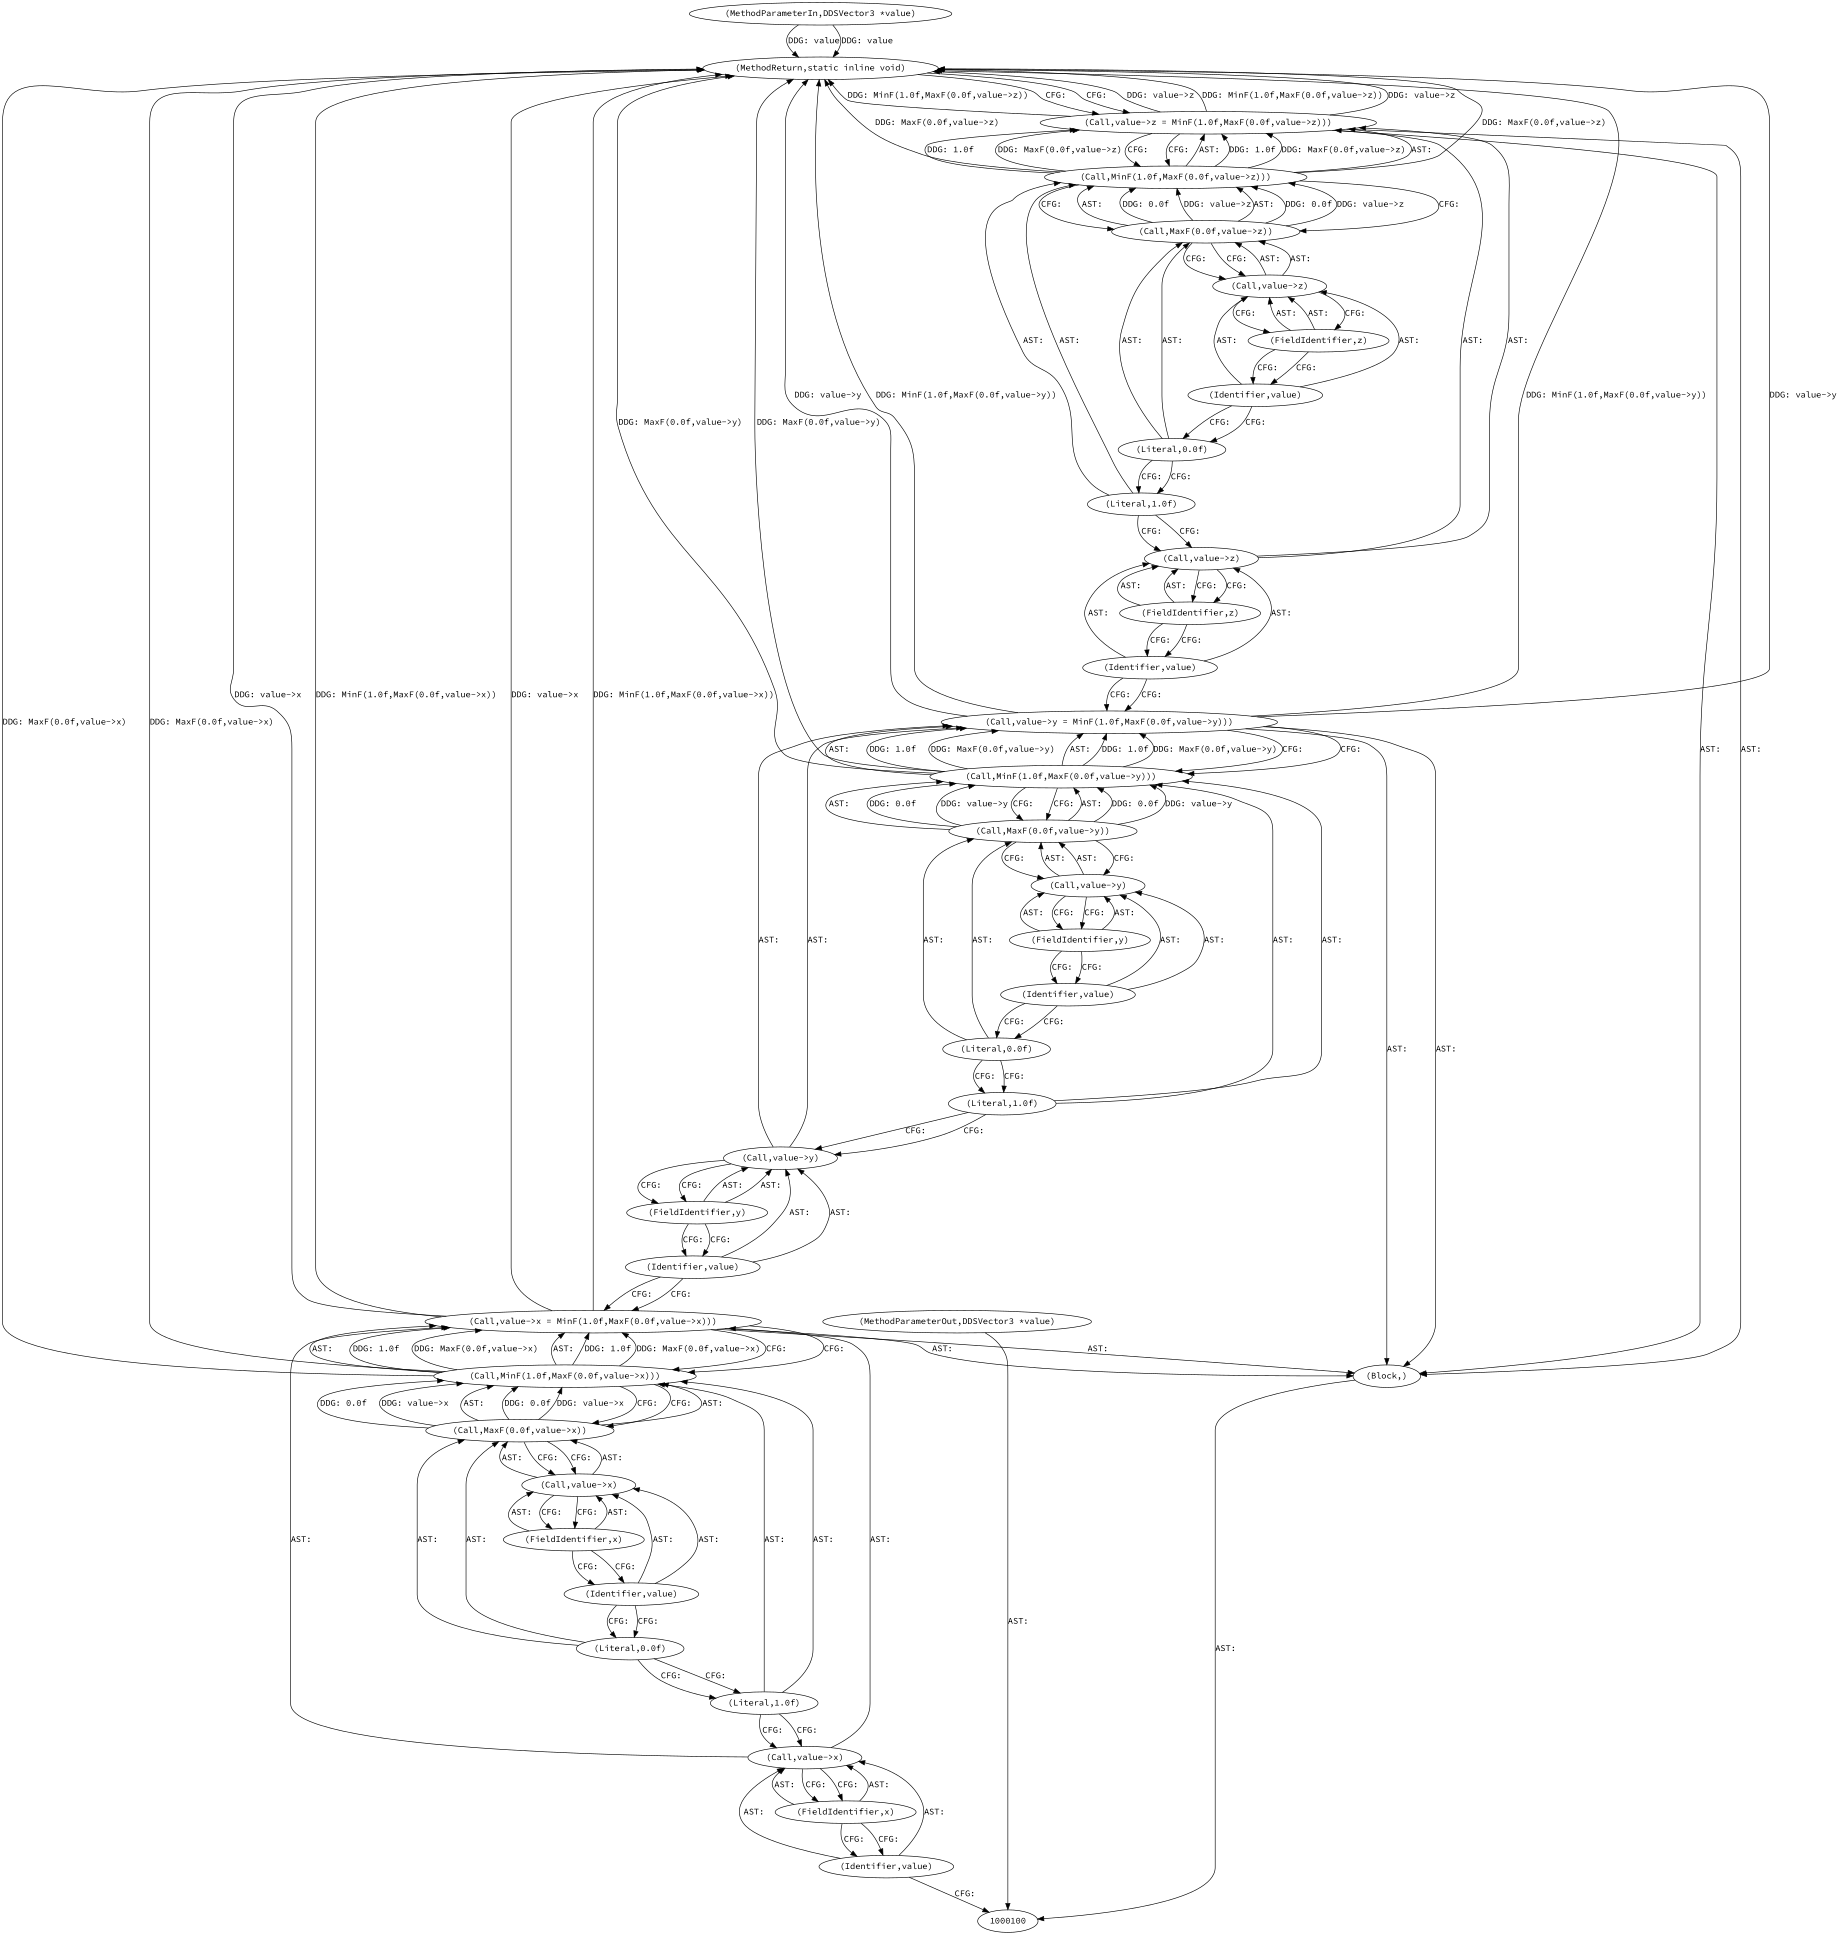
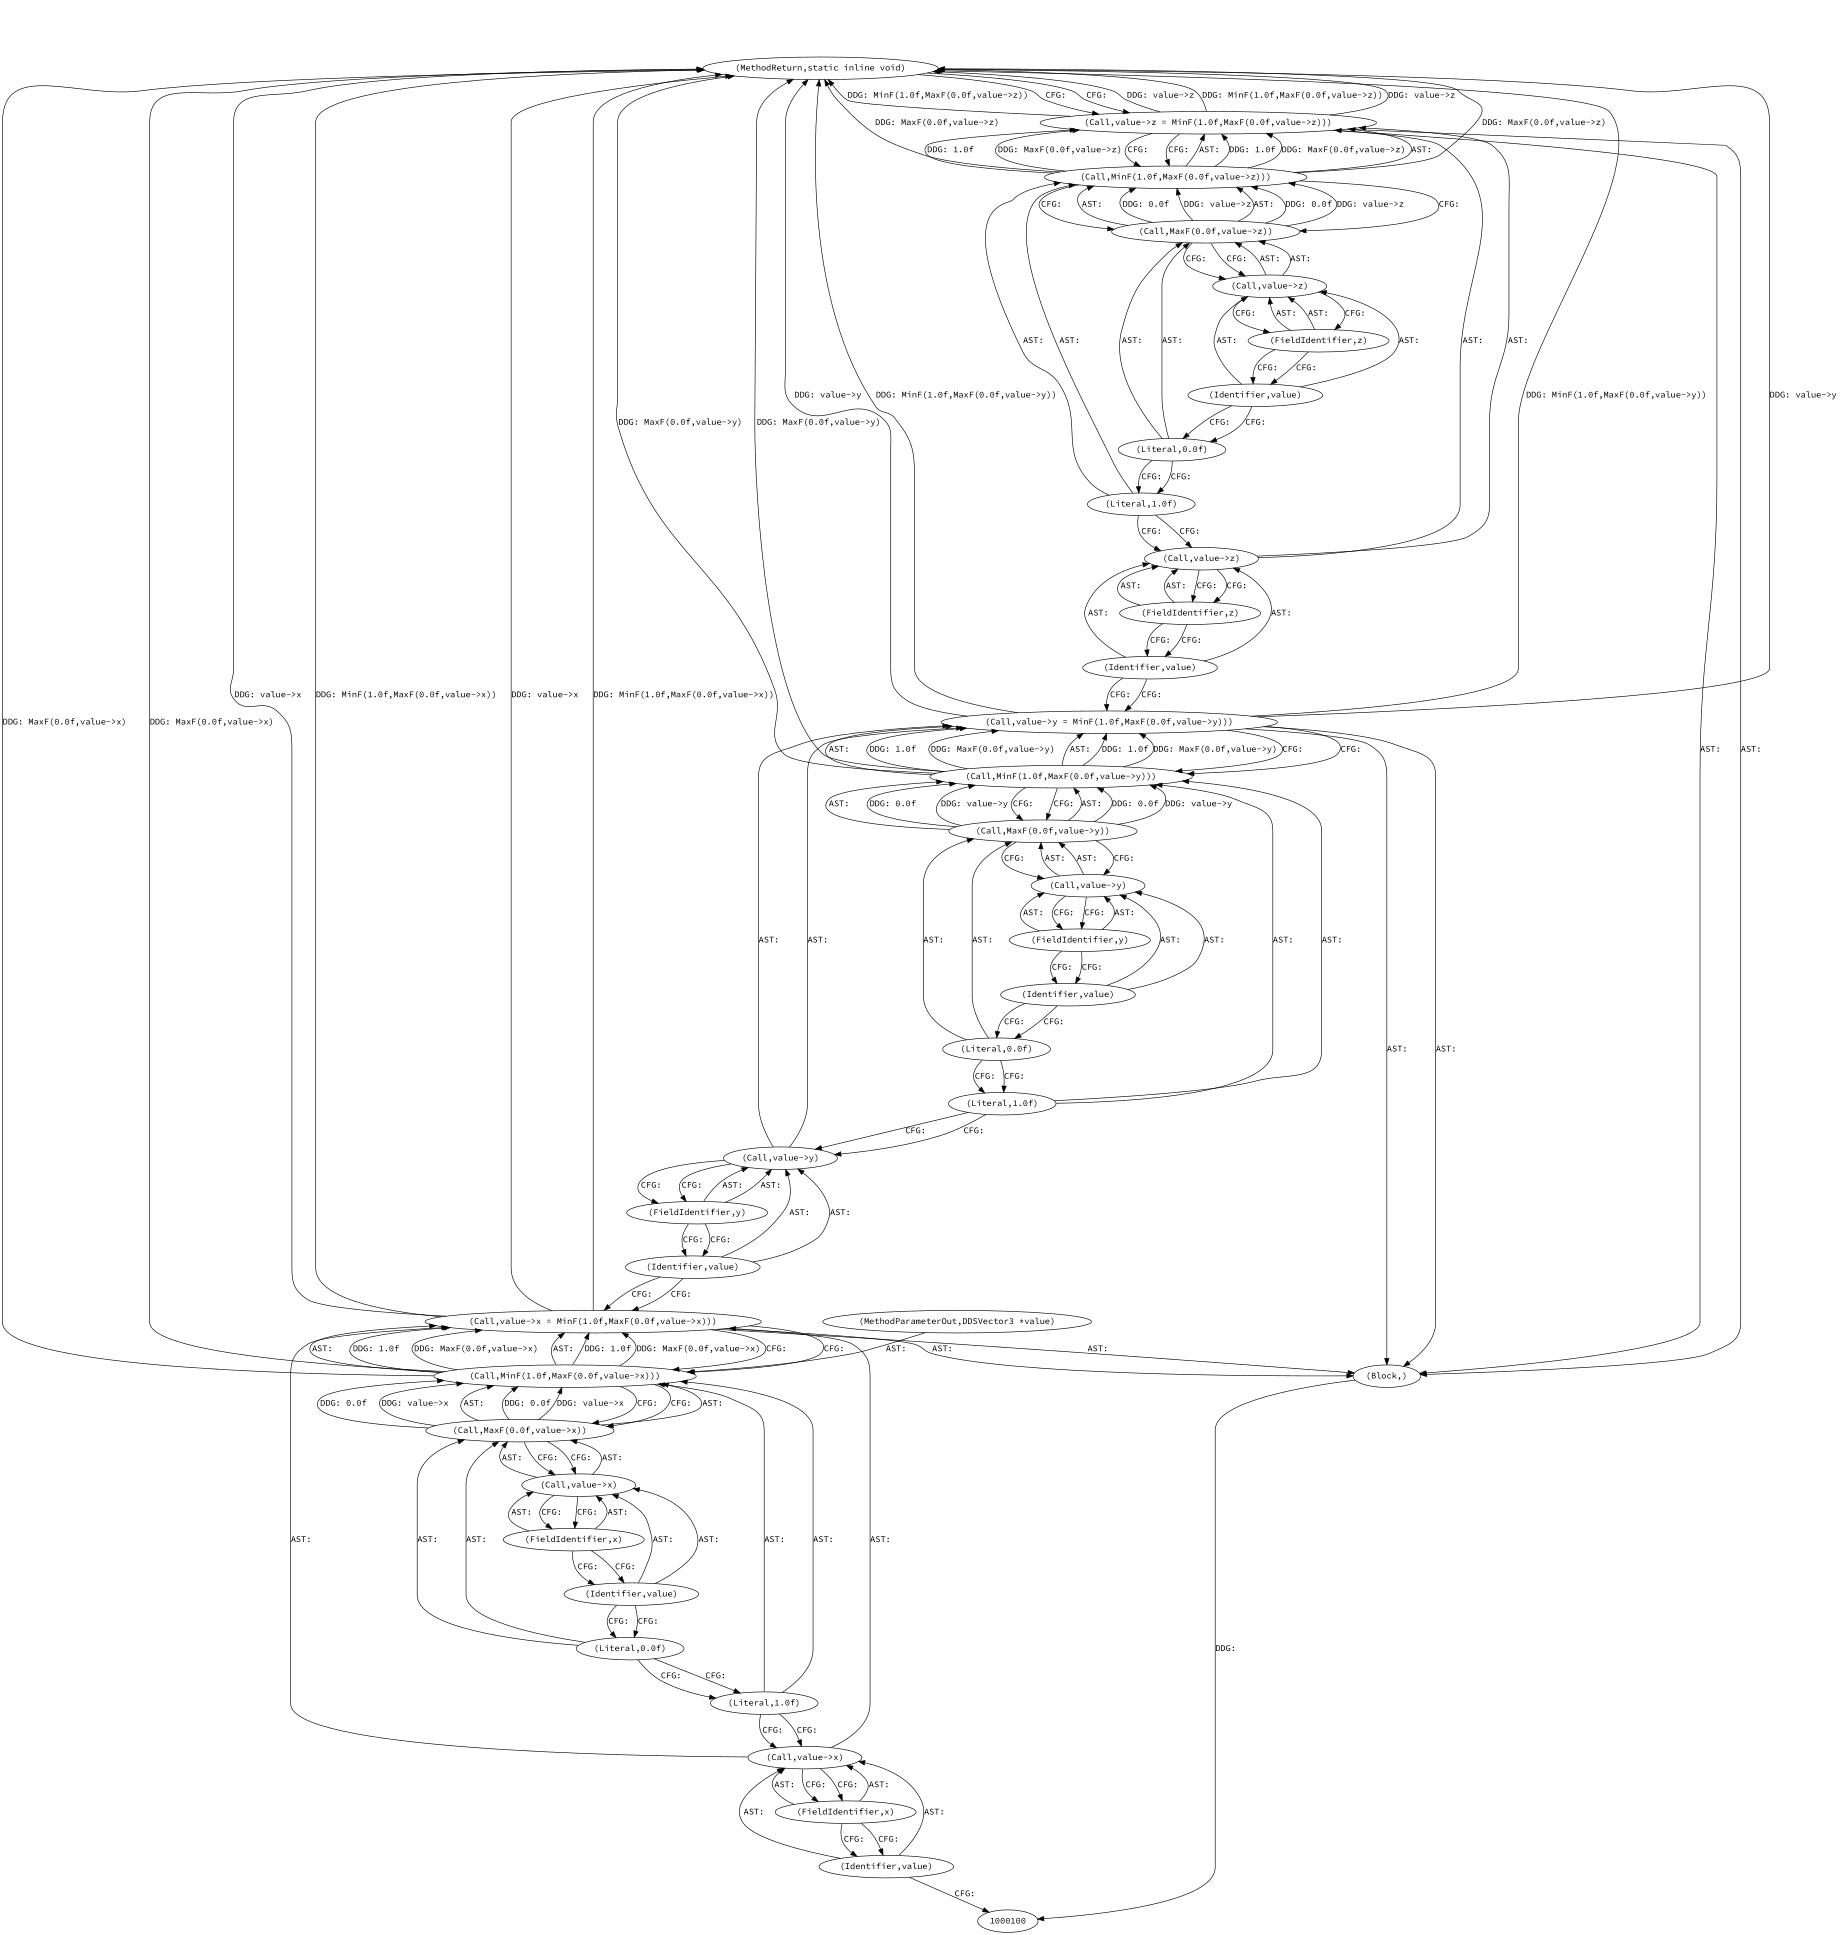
(821, 14) -> none
(1008, 1614) -> (822, 1359)
(1228, 1649) -> (1228, 1649)
